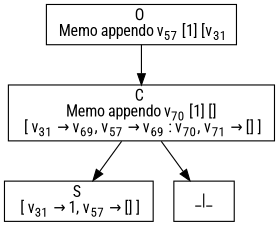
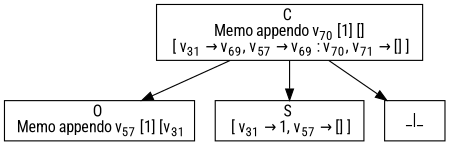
(141, 59) -> (191, 78)
